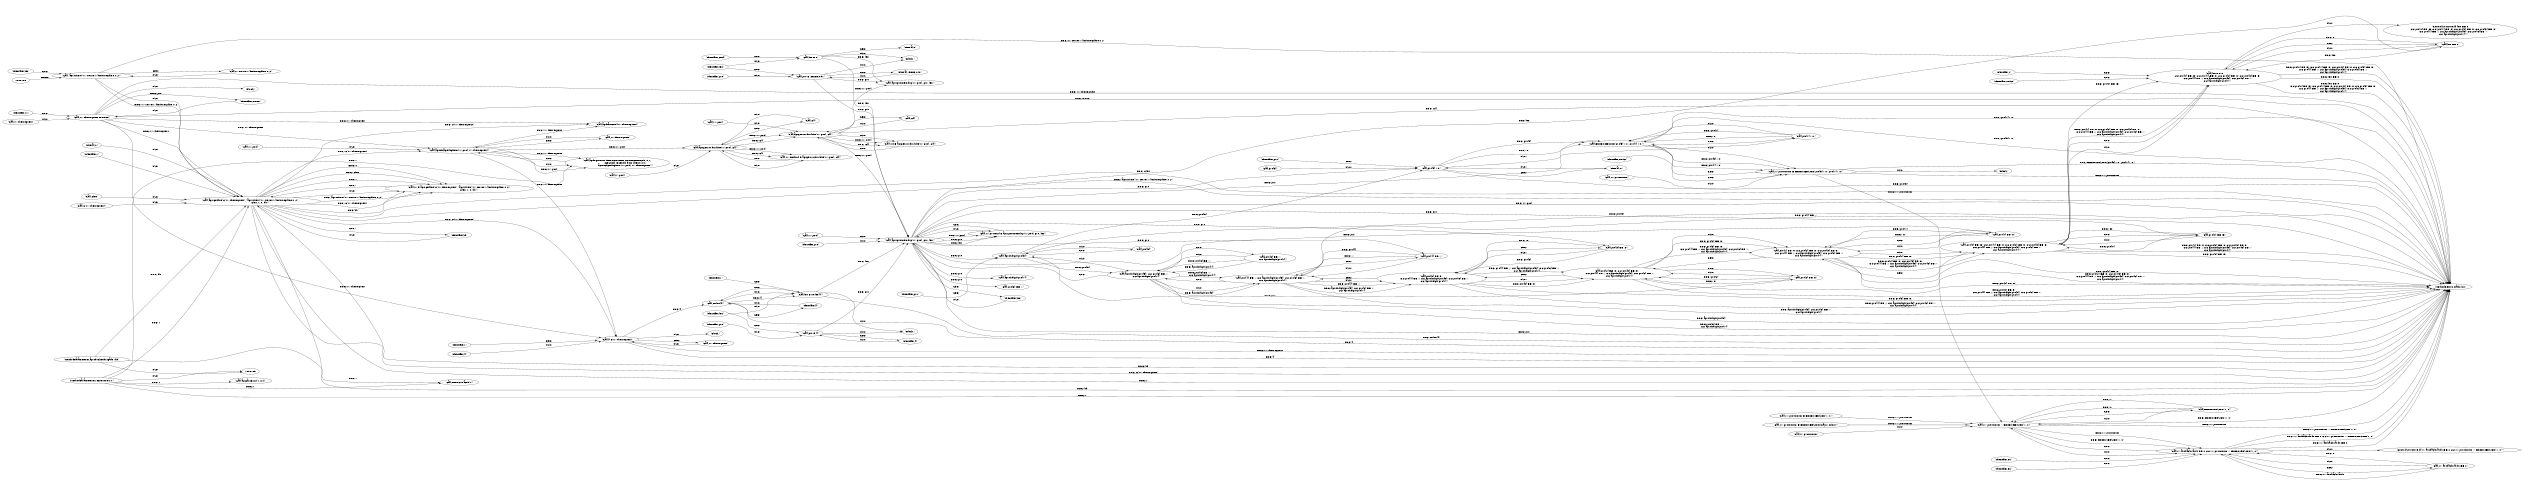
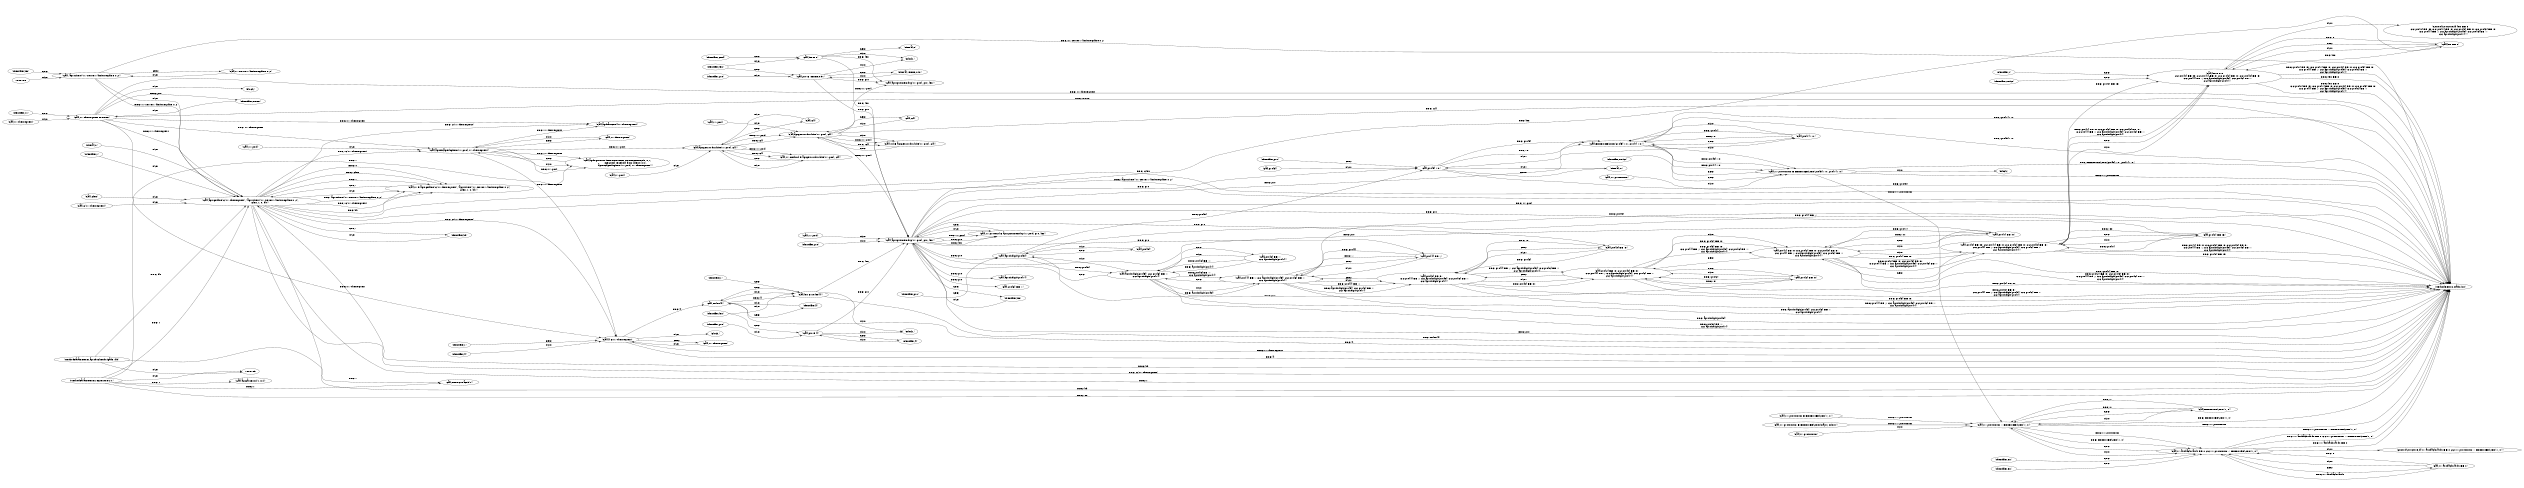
(45, 77) -> (45, 77)
(1524, 173) -> (1524, 173)
(1082, 395) -> (1082, 395)
